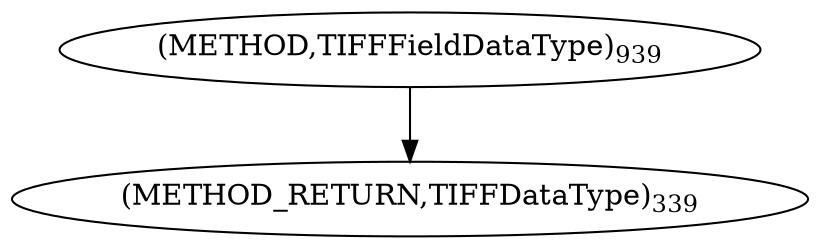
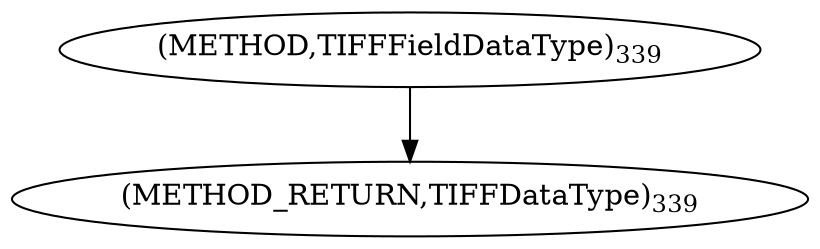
(639, 47) -> (639, 47)
